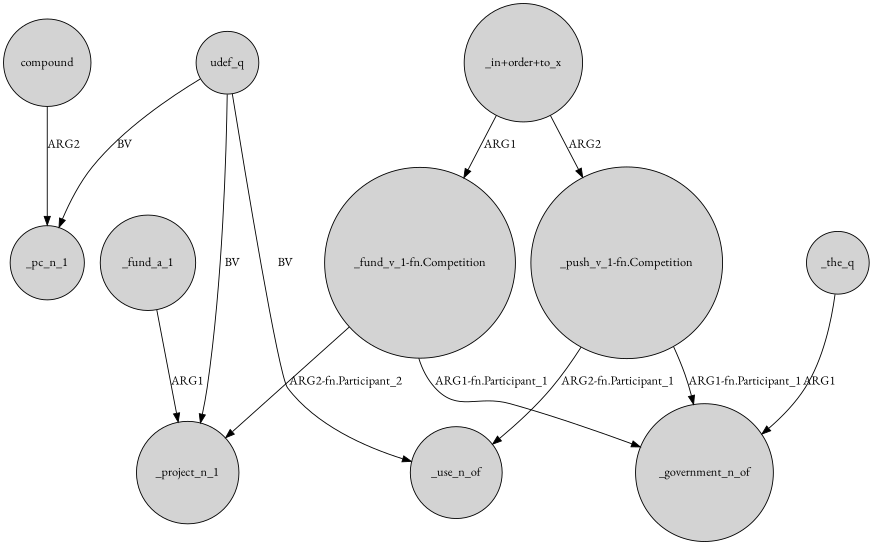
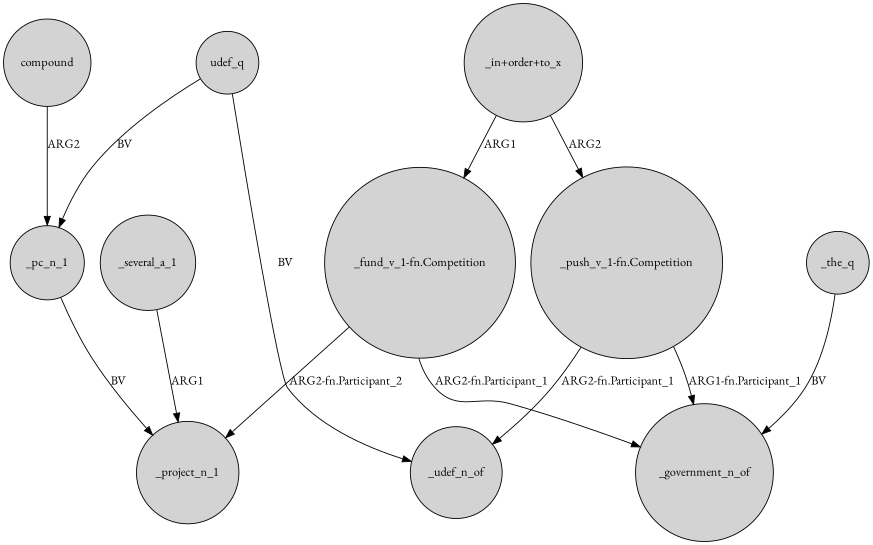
(221, 255) -> (98, 367)
(148, 263) -> (148, 263)
(492, 381) -> (492, 381)
(819, 381) -> (819, 381)
(456, 473) -> (456, 473)
